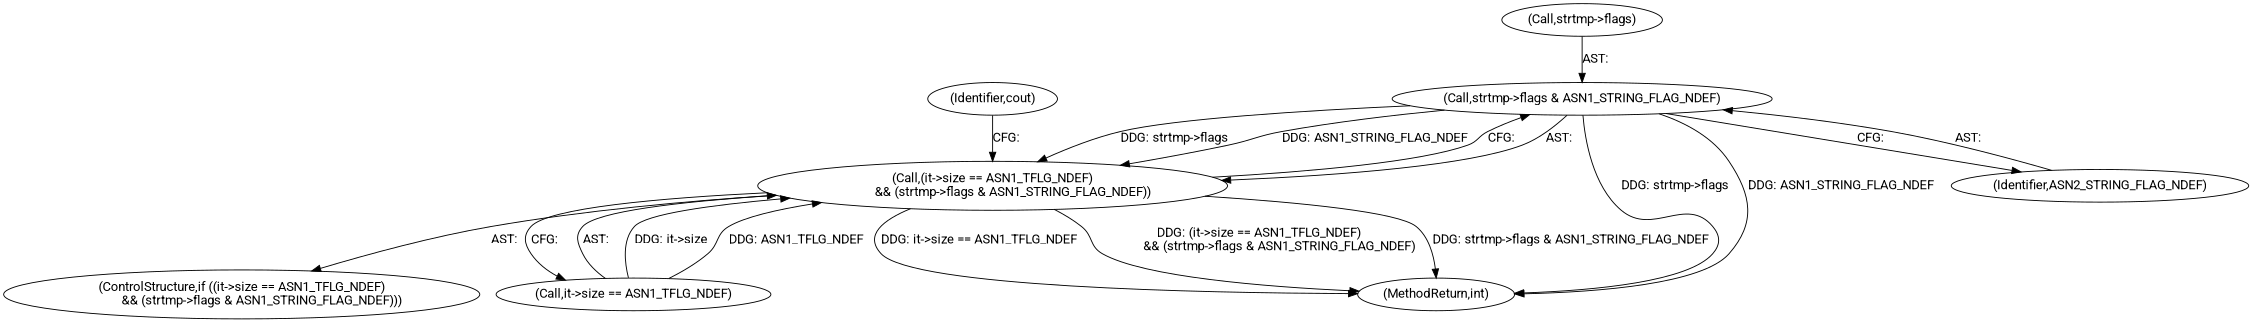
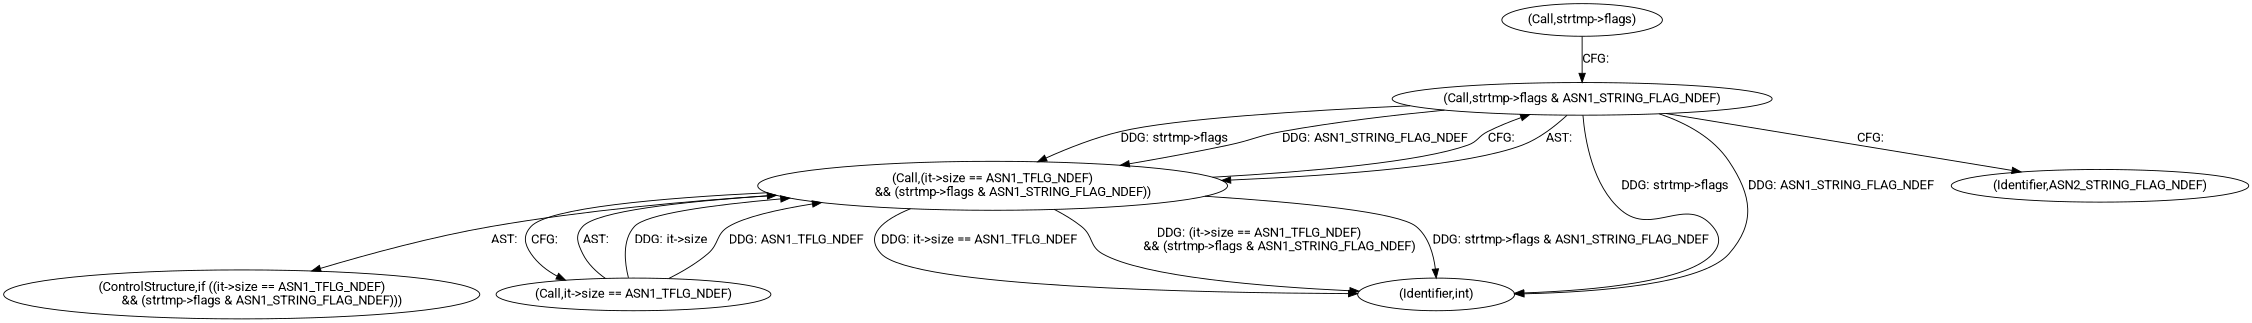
(1598, 59) -> (1598, 59)
(993, 99) -> none
(1894, 132) -> none
(1436, 294) -> (1436, 294)
